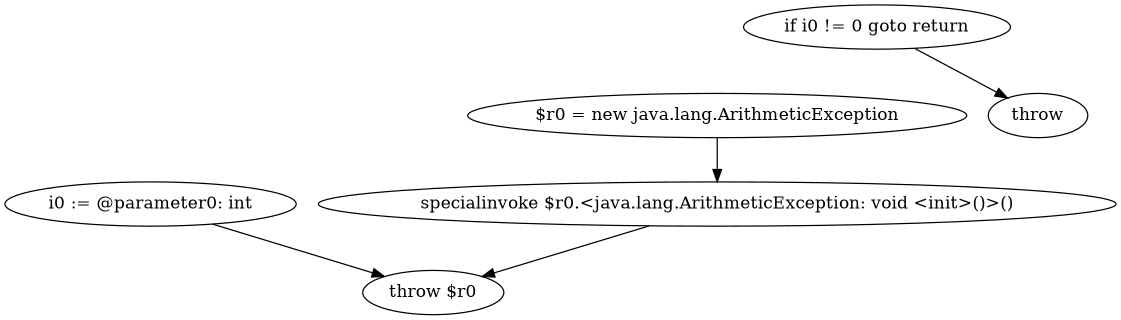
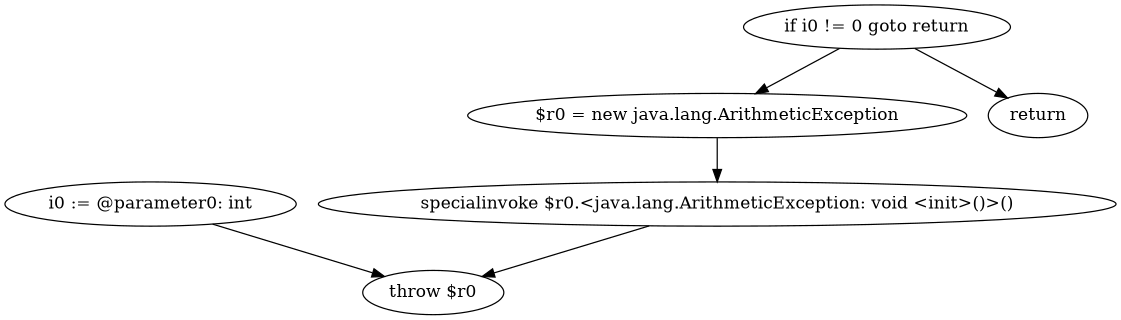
none -> (803, 68)
(1038, 116) -> (1038, 116)
